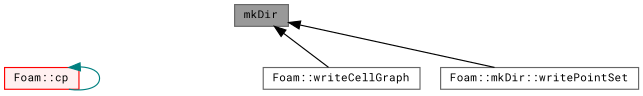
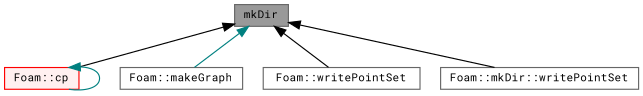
none -> (150, 47)
none -> (181, 78)
(342, 78) -> (342, 78)
